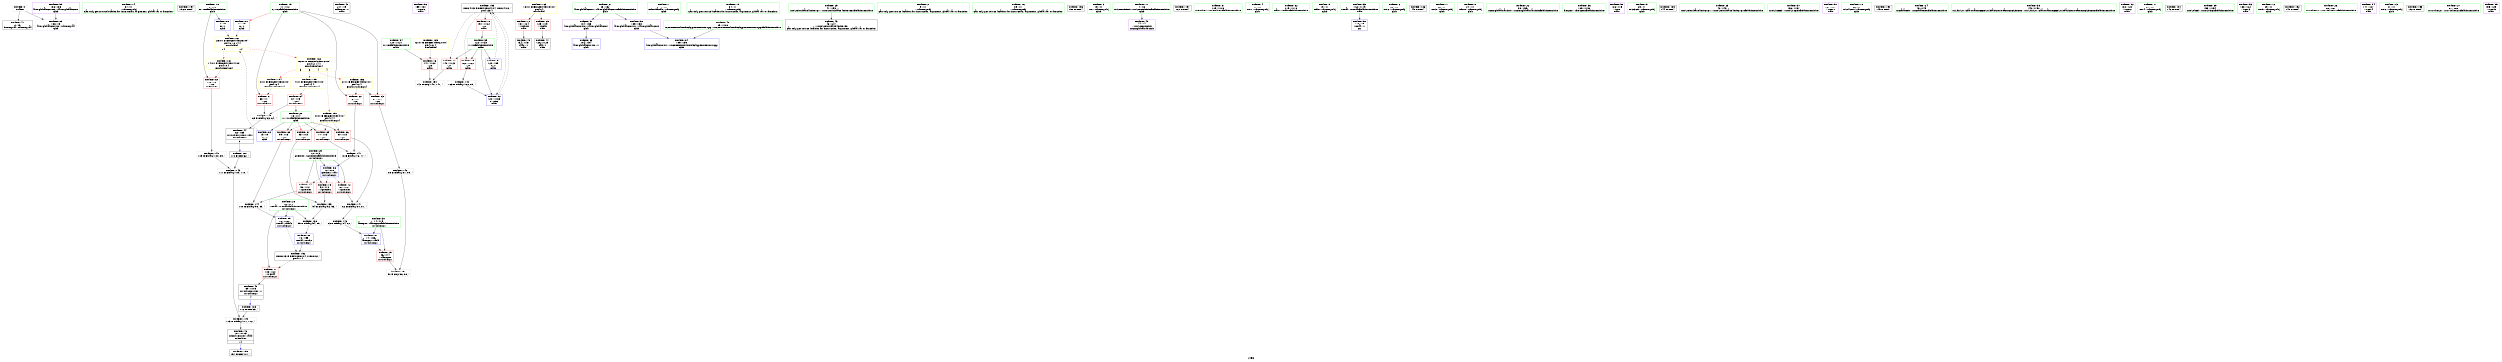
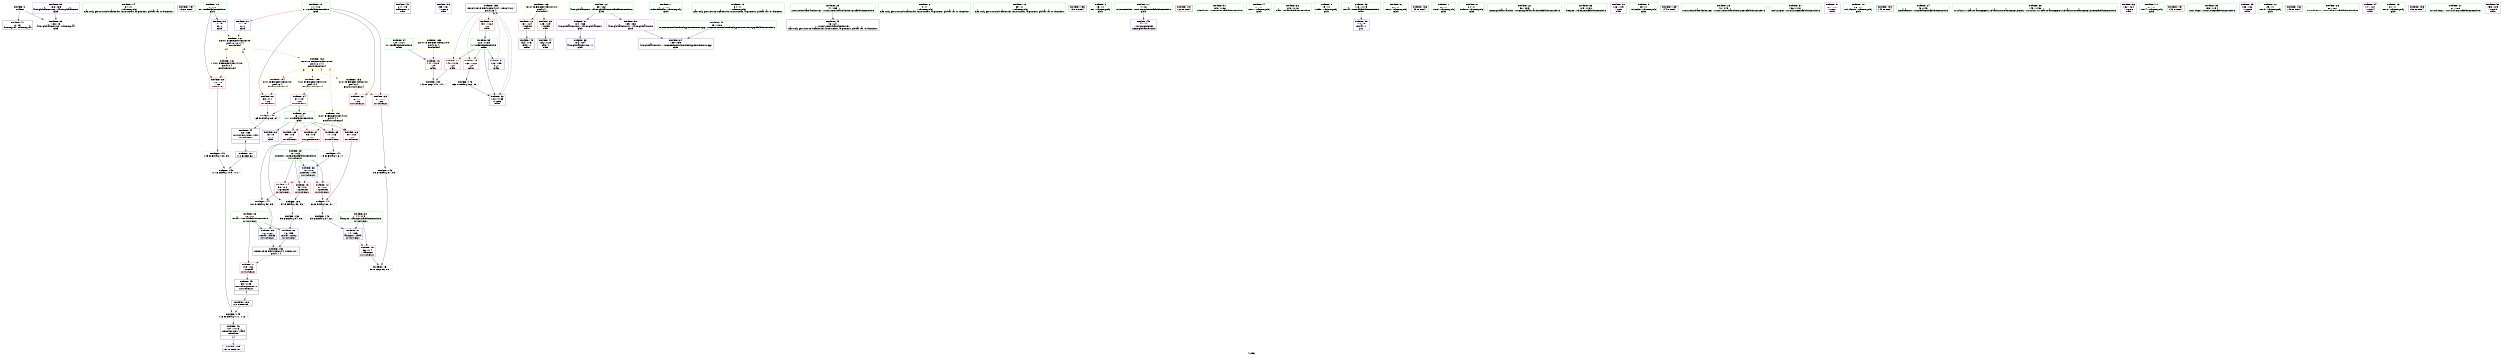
(355, 128) -> none
(303, 139) -> (311, 139)
(300, 214) -> (272, 226)
